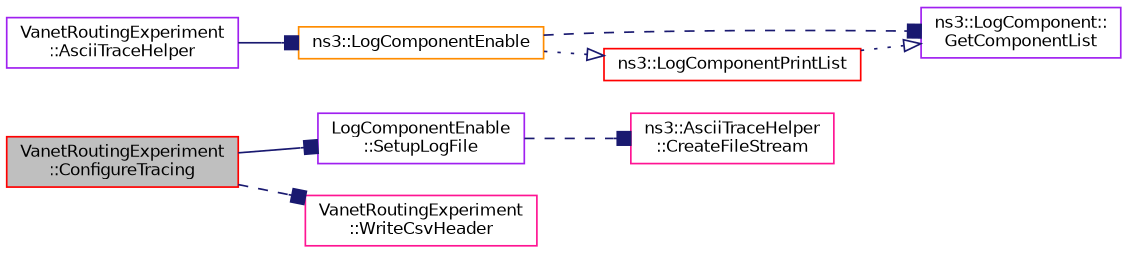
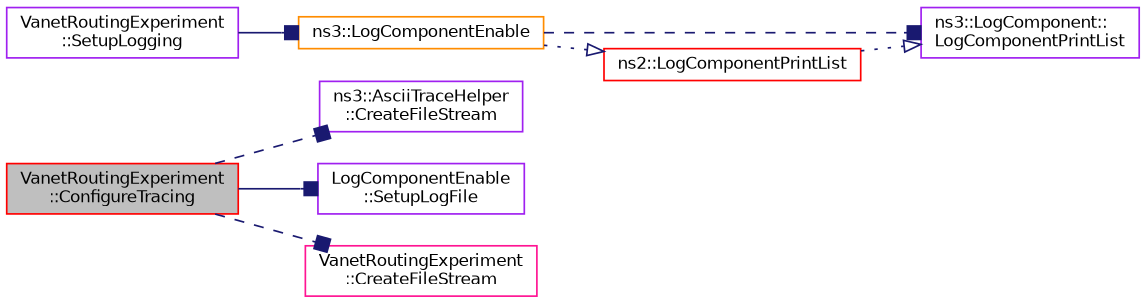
(1021, 33) -> (1030, 33)
(122, 43) -> (122, 33)
(732, 65) -> (732, 65)
(569, 138) -> (264, 150)
(732, 138) -> (421, 107)
(421, 221) -> (421, 271)
